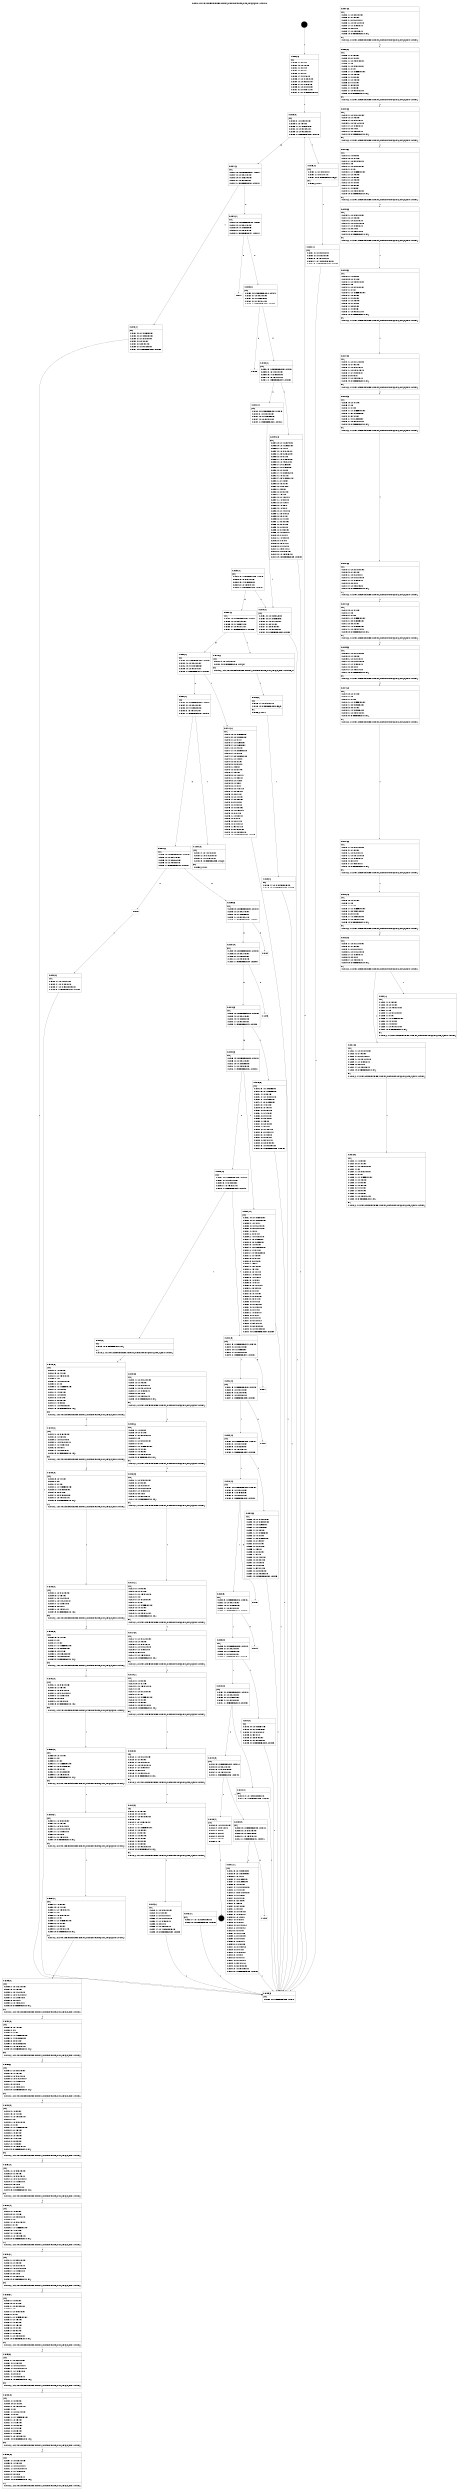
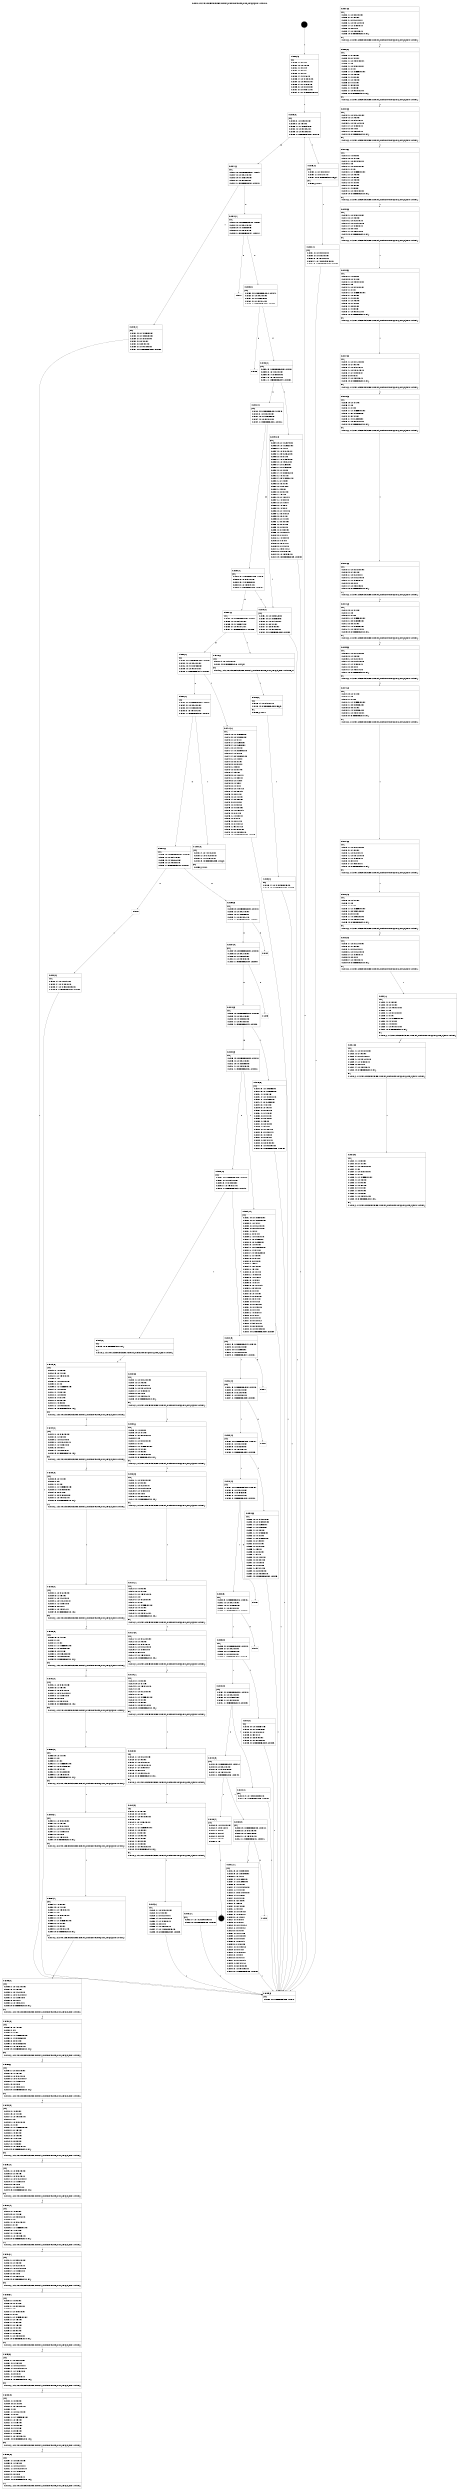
none -> (258, 496)
(373, 1007) -> (401, 1040)
